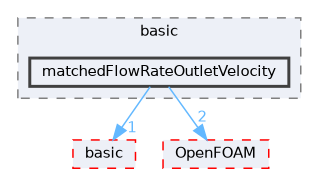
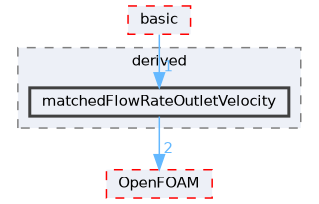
(159, 32) -> (159, 62)
(135, 108) -> (159, 57)
